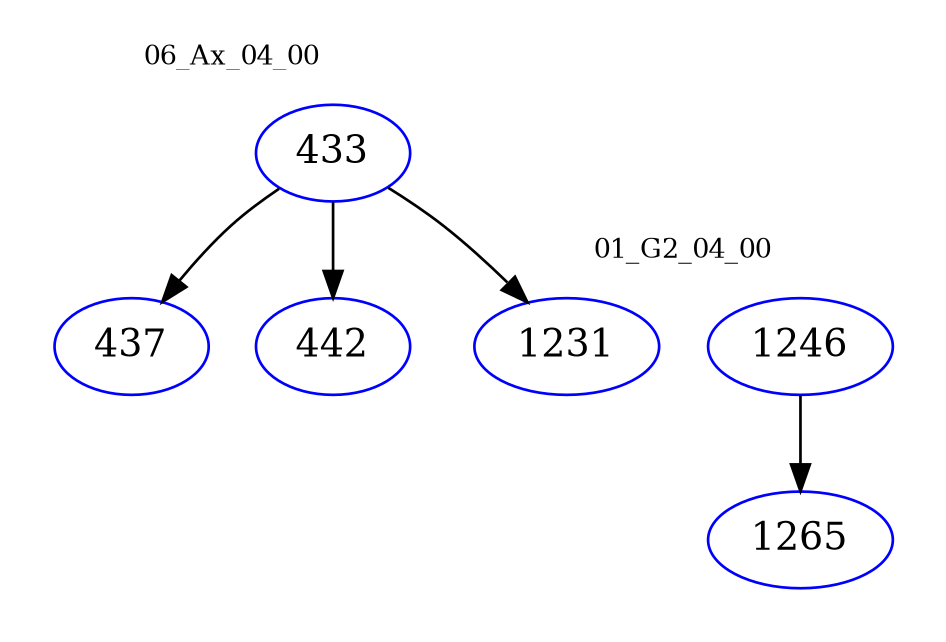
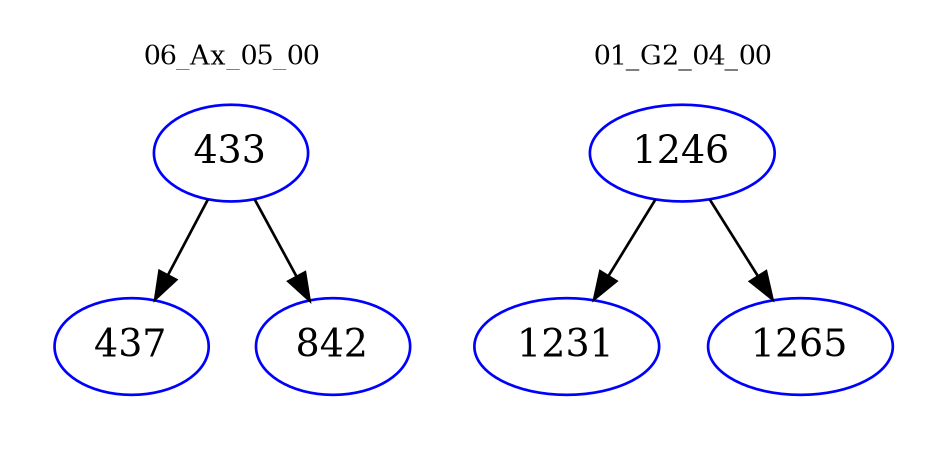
(232, 58) -> (232, 58)
(471, 249) -> (632, 238)
(333, 347) -> (333, 347)
